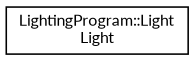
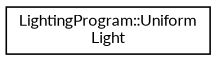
(97, 31) -> (108, 31)
